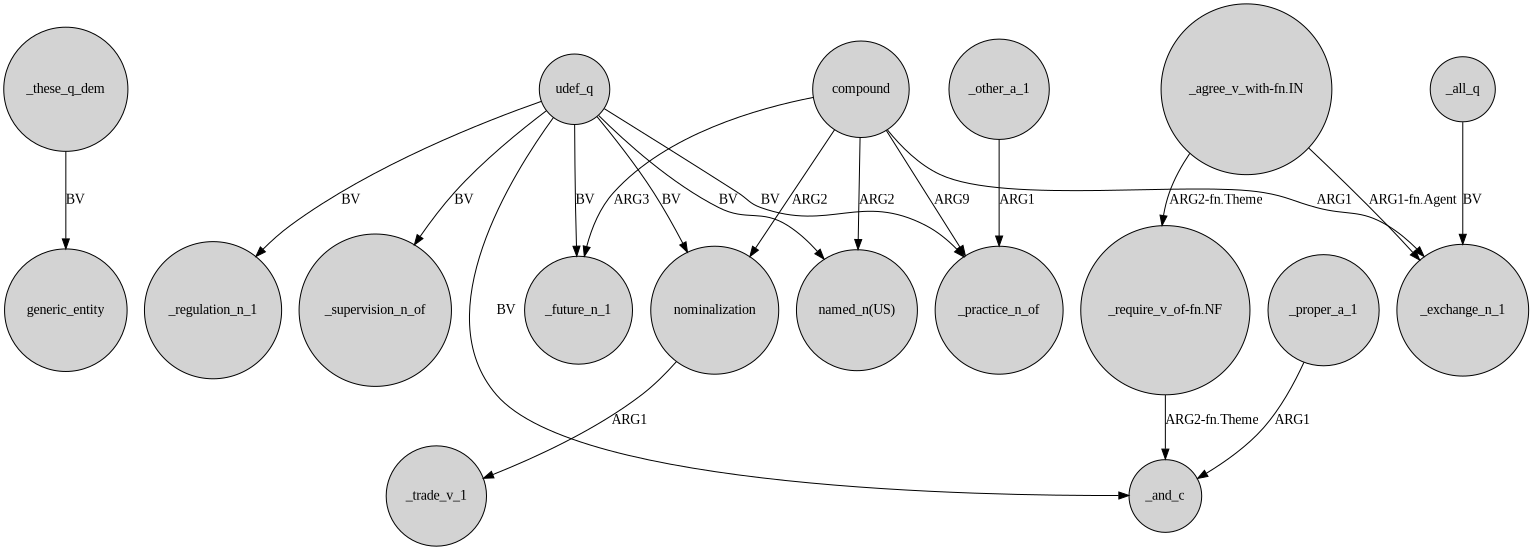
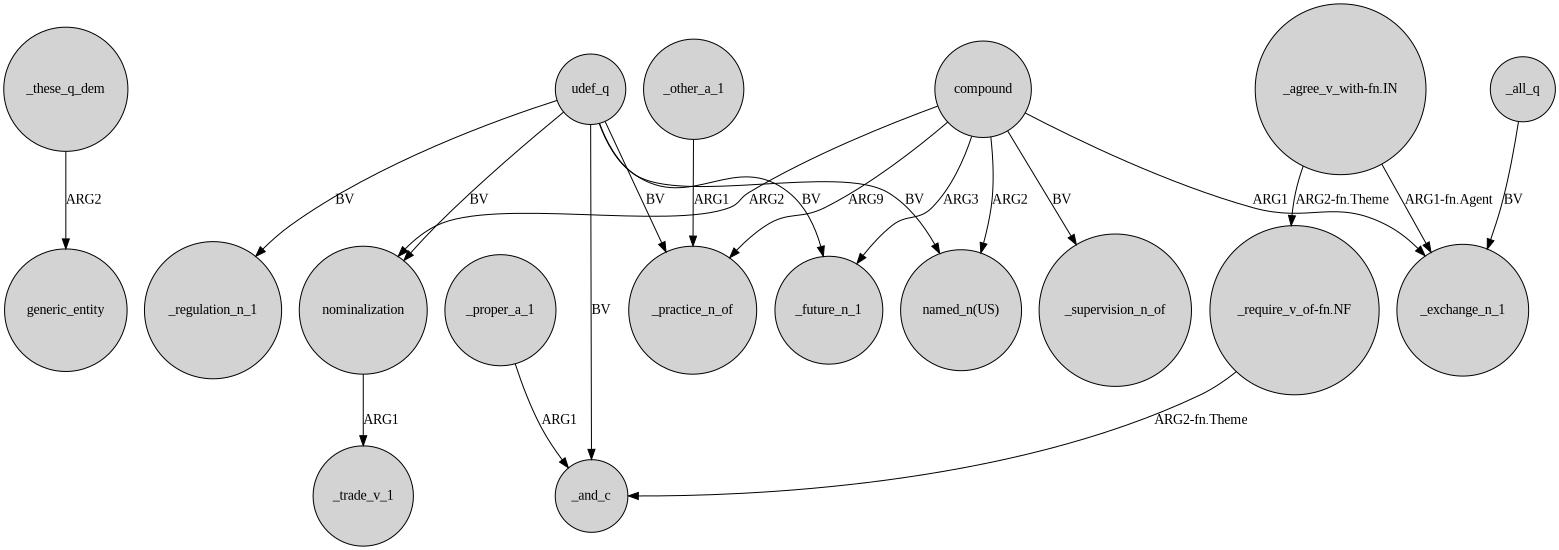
(478, 168) -> (1039, 183)
(75, 200) -> (84, 200)
